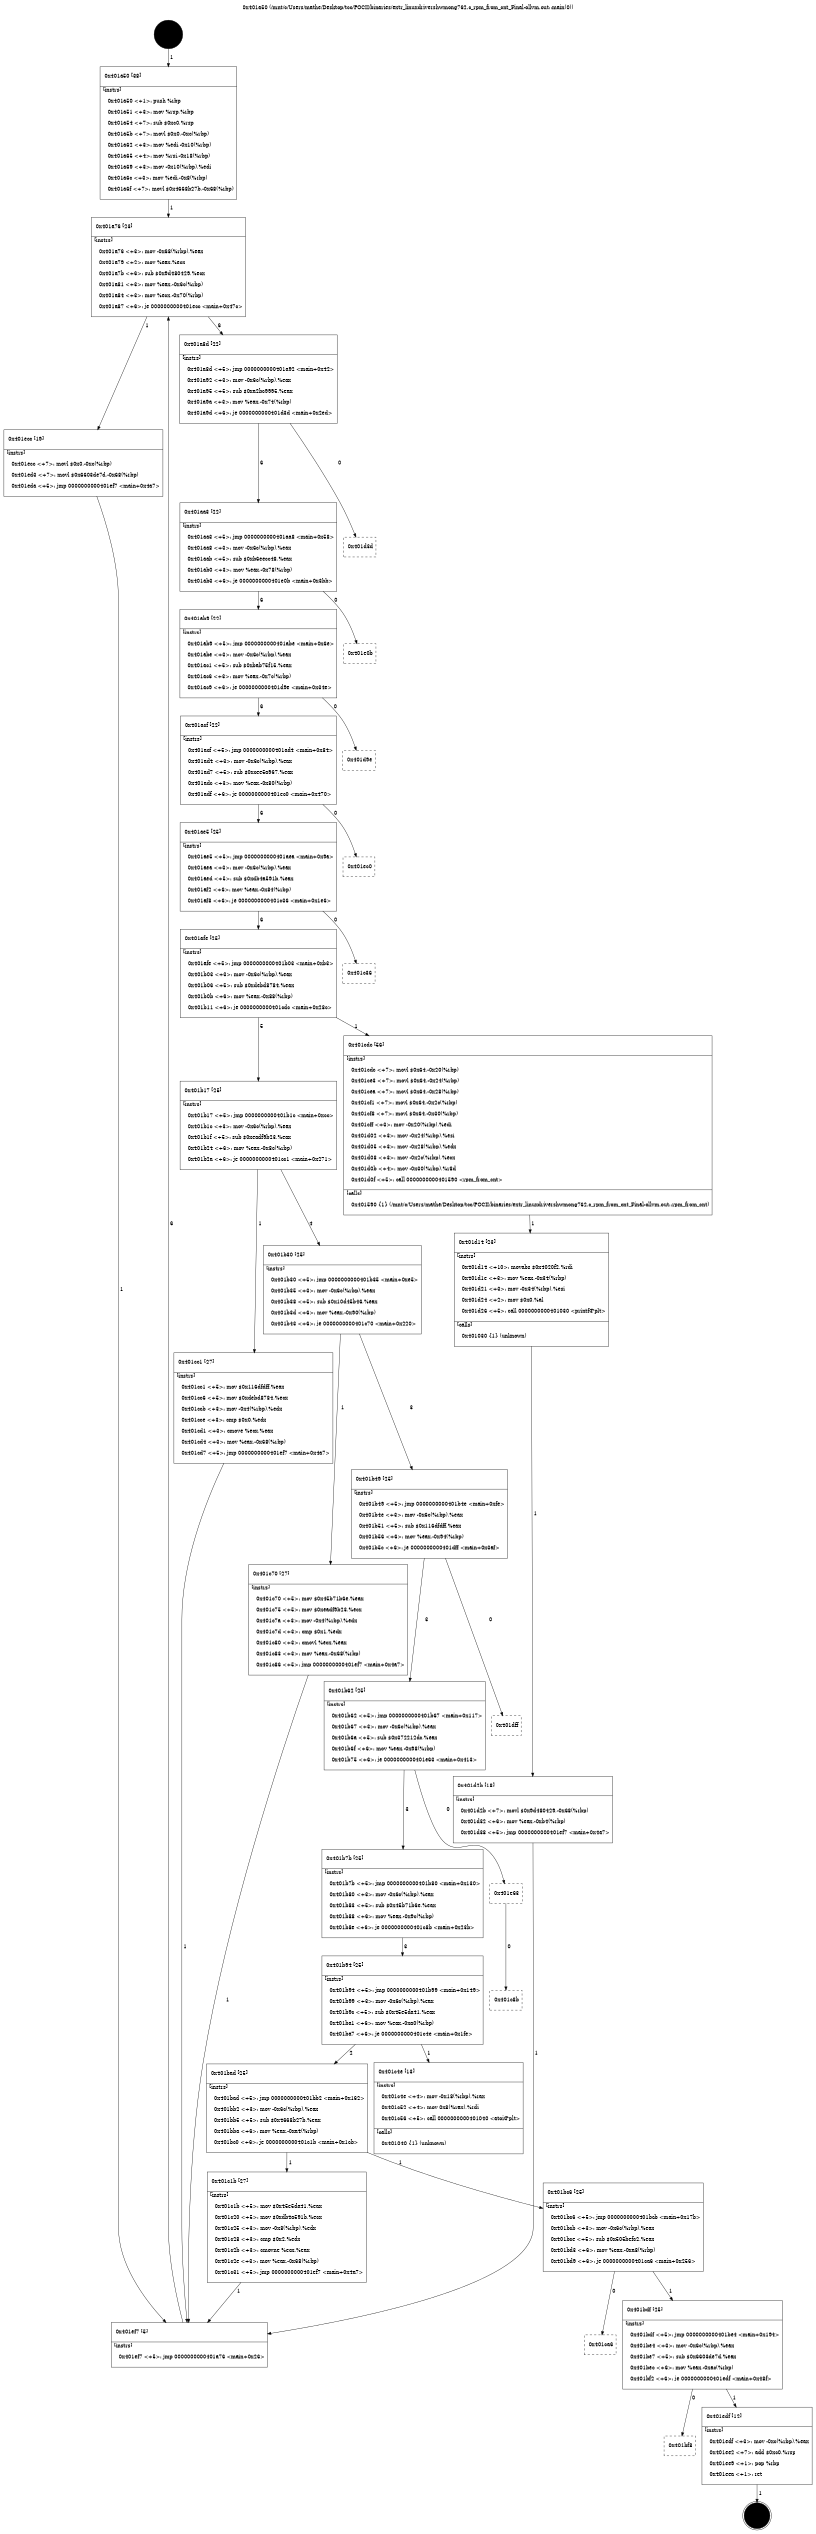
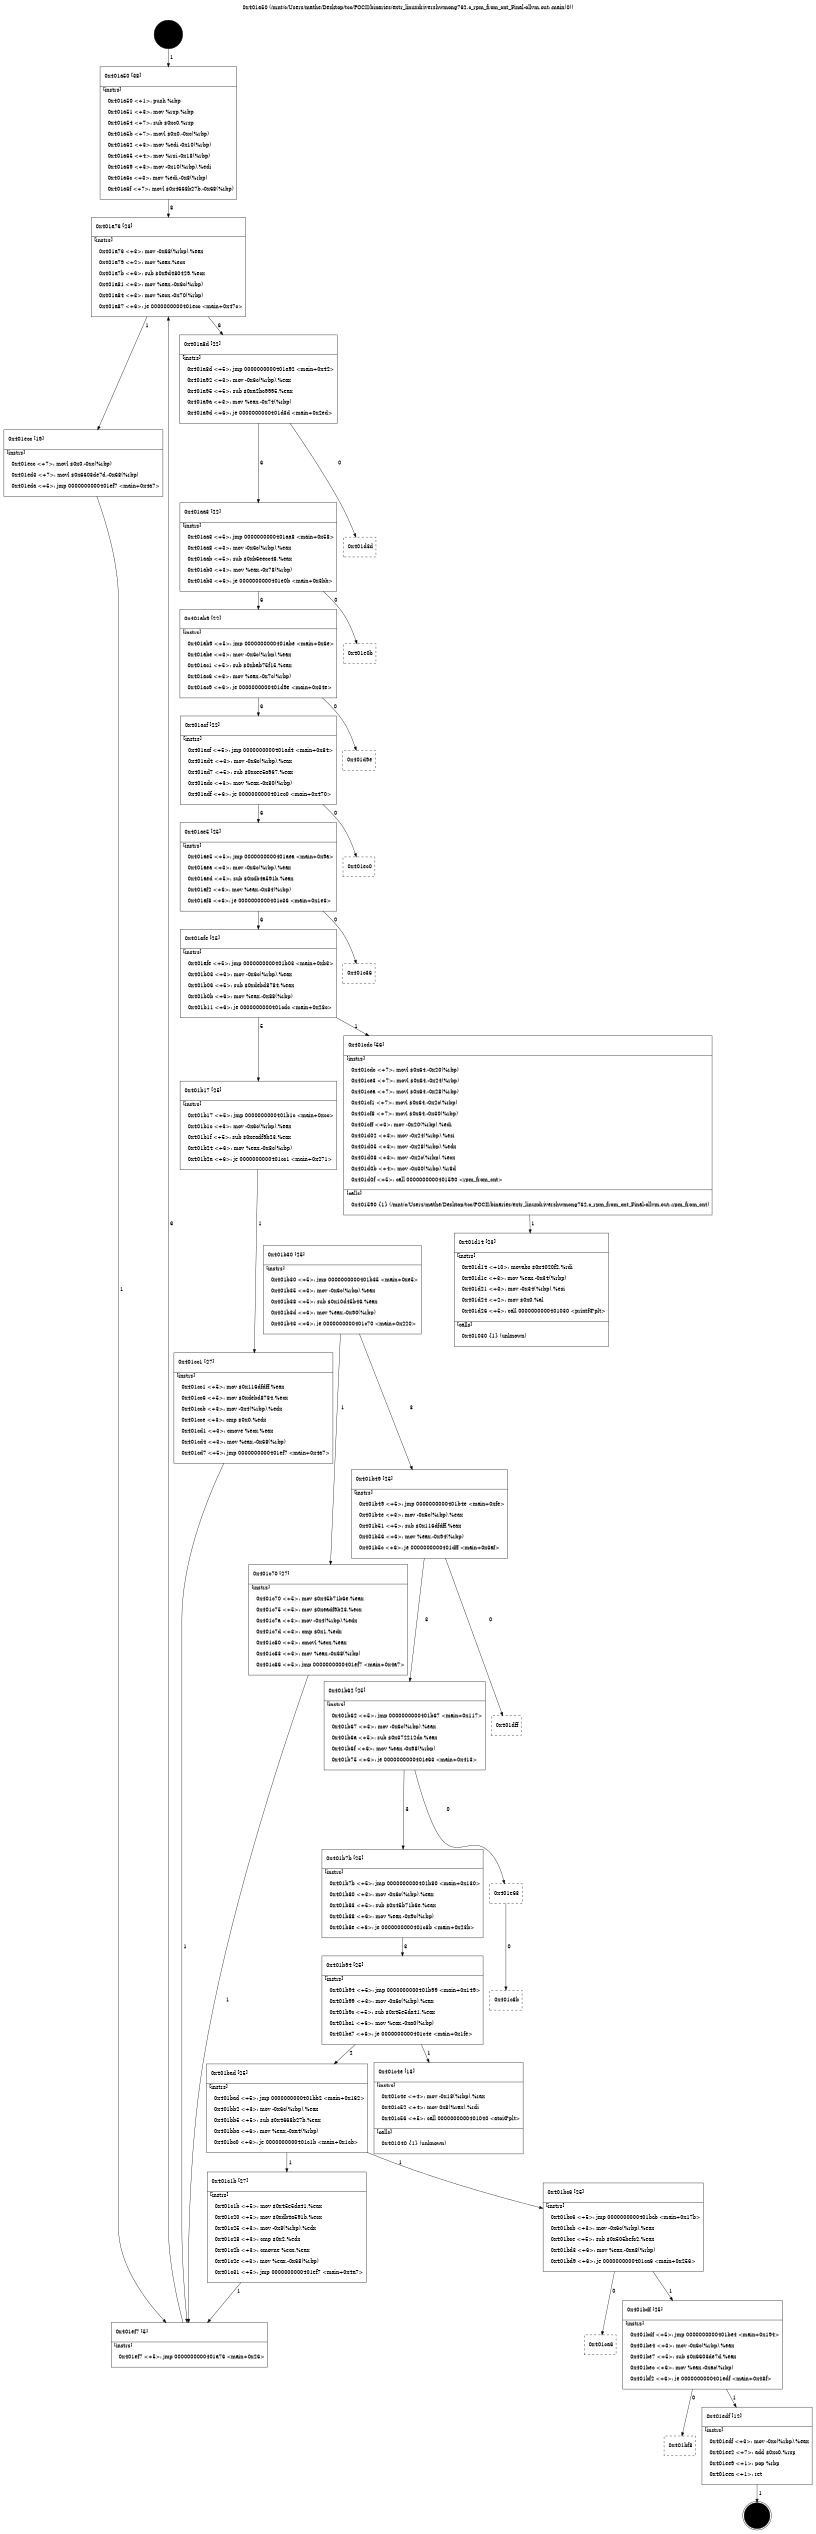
(171, 208) -> (171, 208)
(300, 1206) -> none
(533, 1810) -> none
